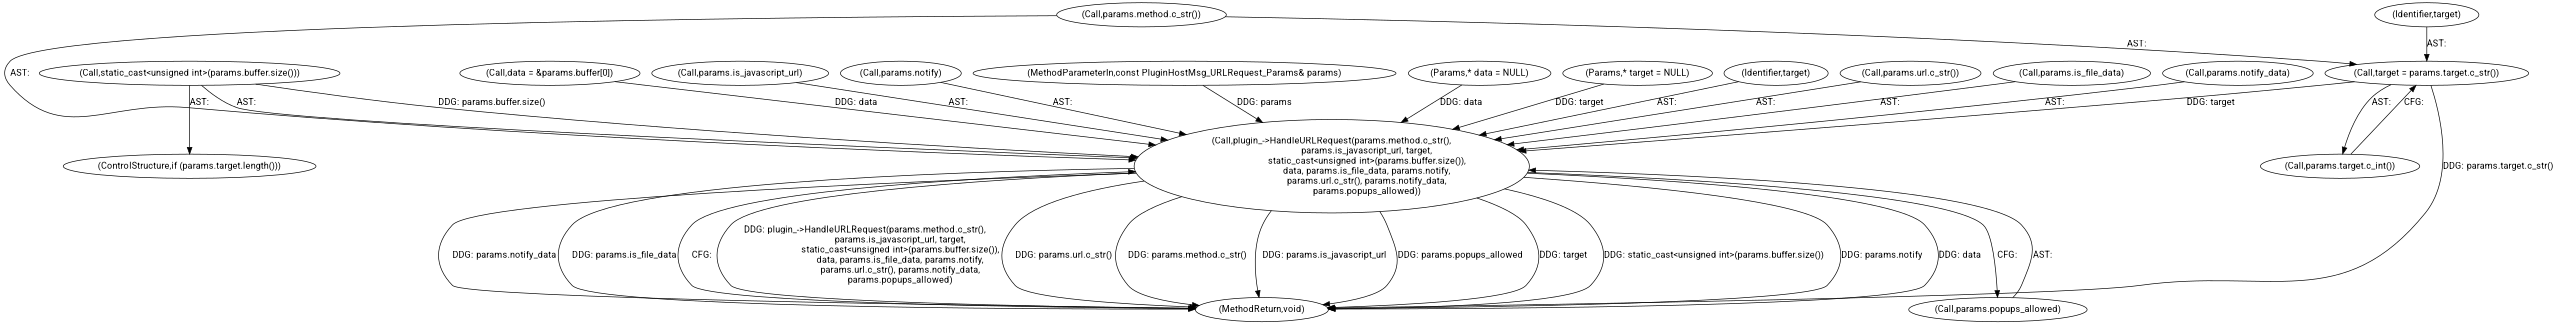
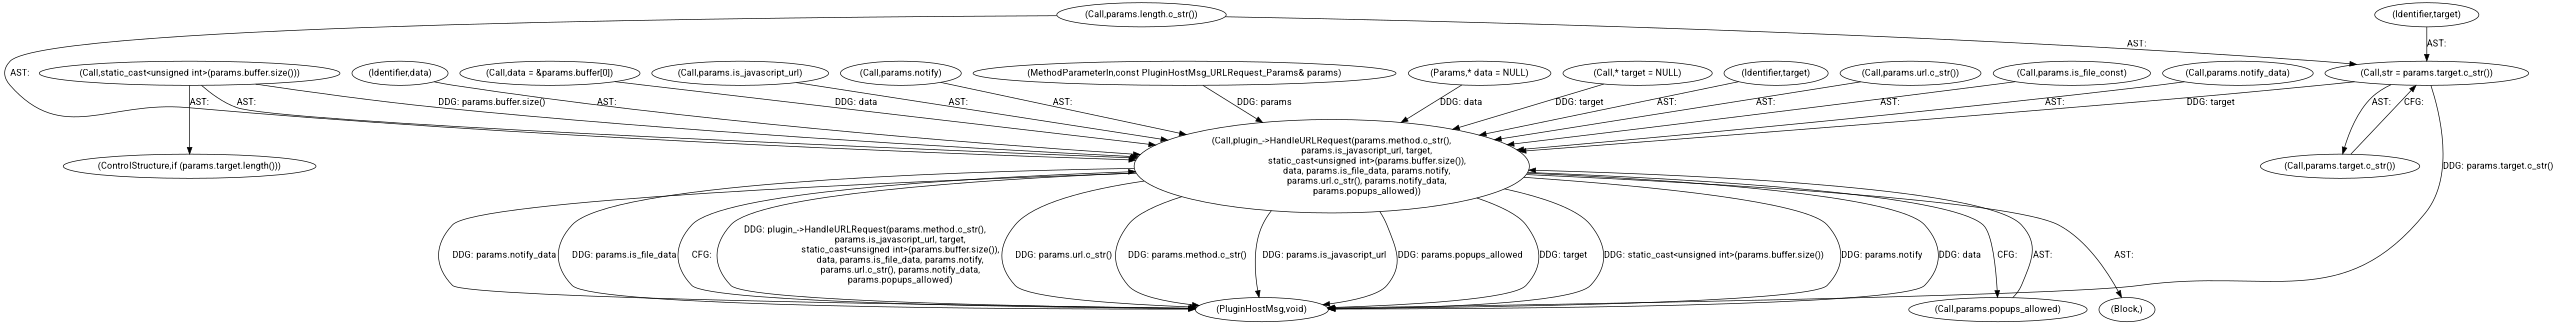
(1142, 15) -> (1142, 15)
none -> (400, 73)
(1638, 73) -> (1638, 73)
(2072, 73) -> (2072, 73)
(2427, 73) -> (2427, 73)
(2340, 166) -> (2340, 166)
(1262, 310) -> (1262, 310)
none -> (2127, 310)
